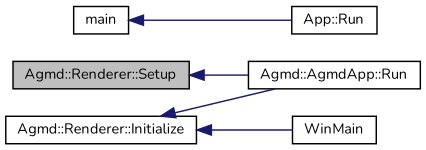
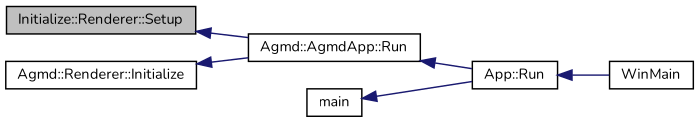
none -> (454, 66)
(101, 75) -> (101, 20)
(252, 130) -> (591, 75)
